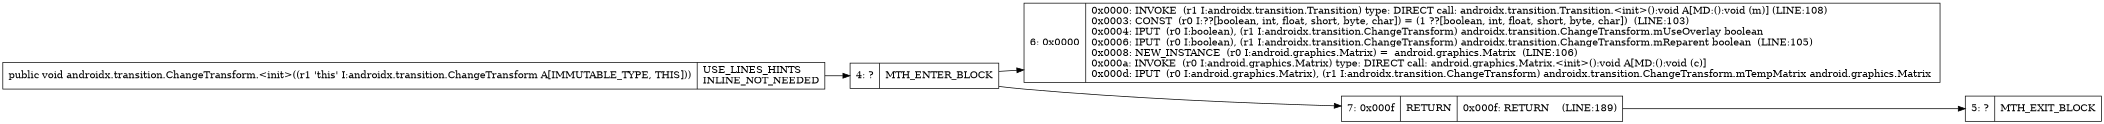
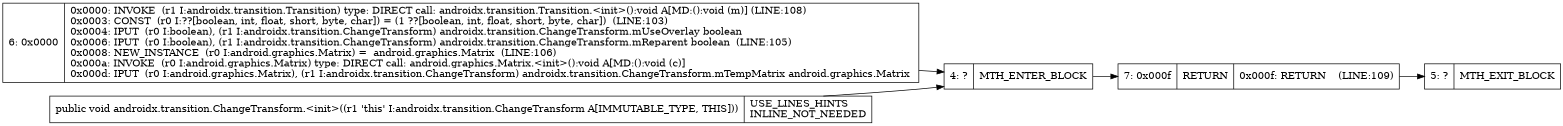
(1008, 71) -> (928, 71)
(1540, 108) -> (1317, 76)
